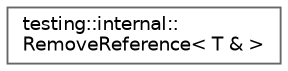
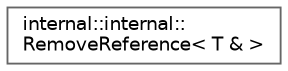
(144, 36) -> (144, 36)
